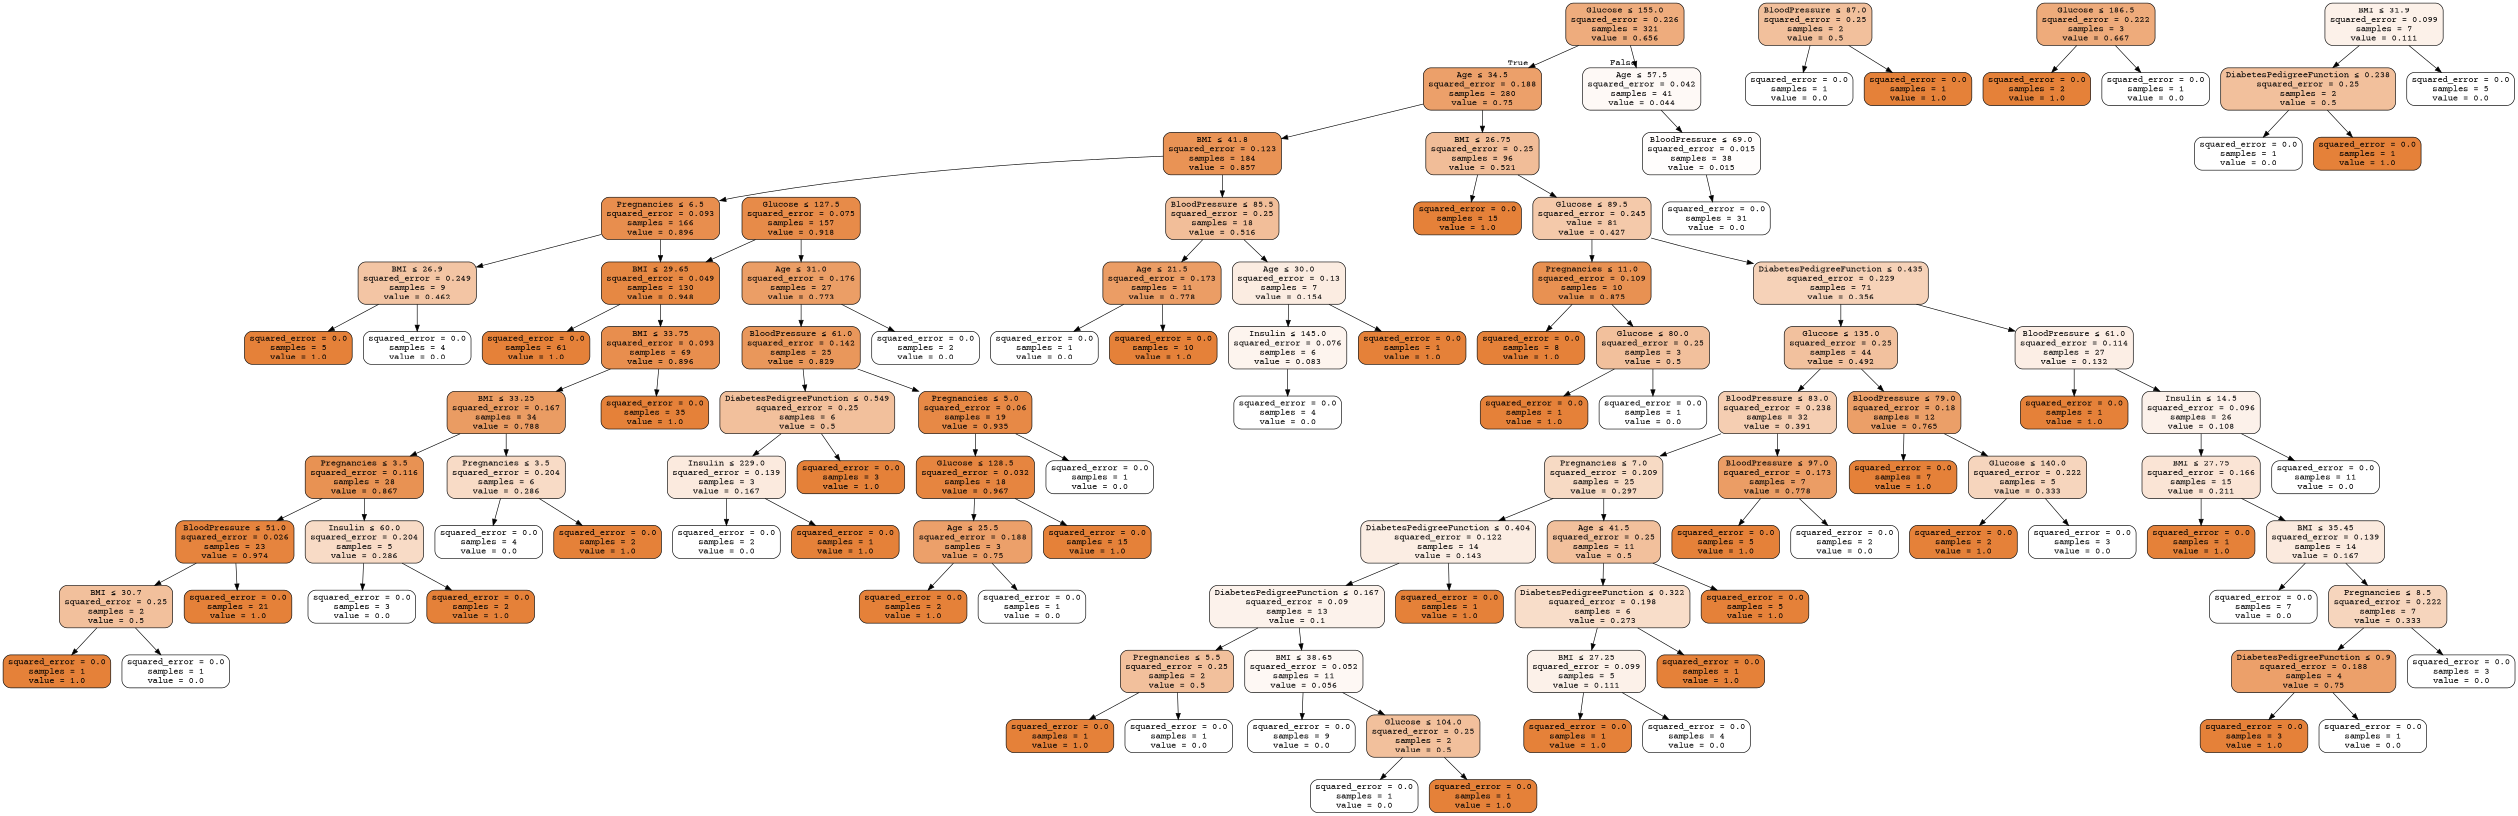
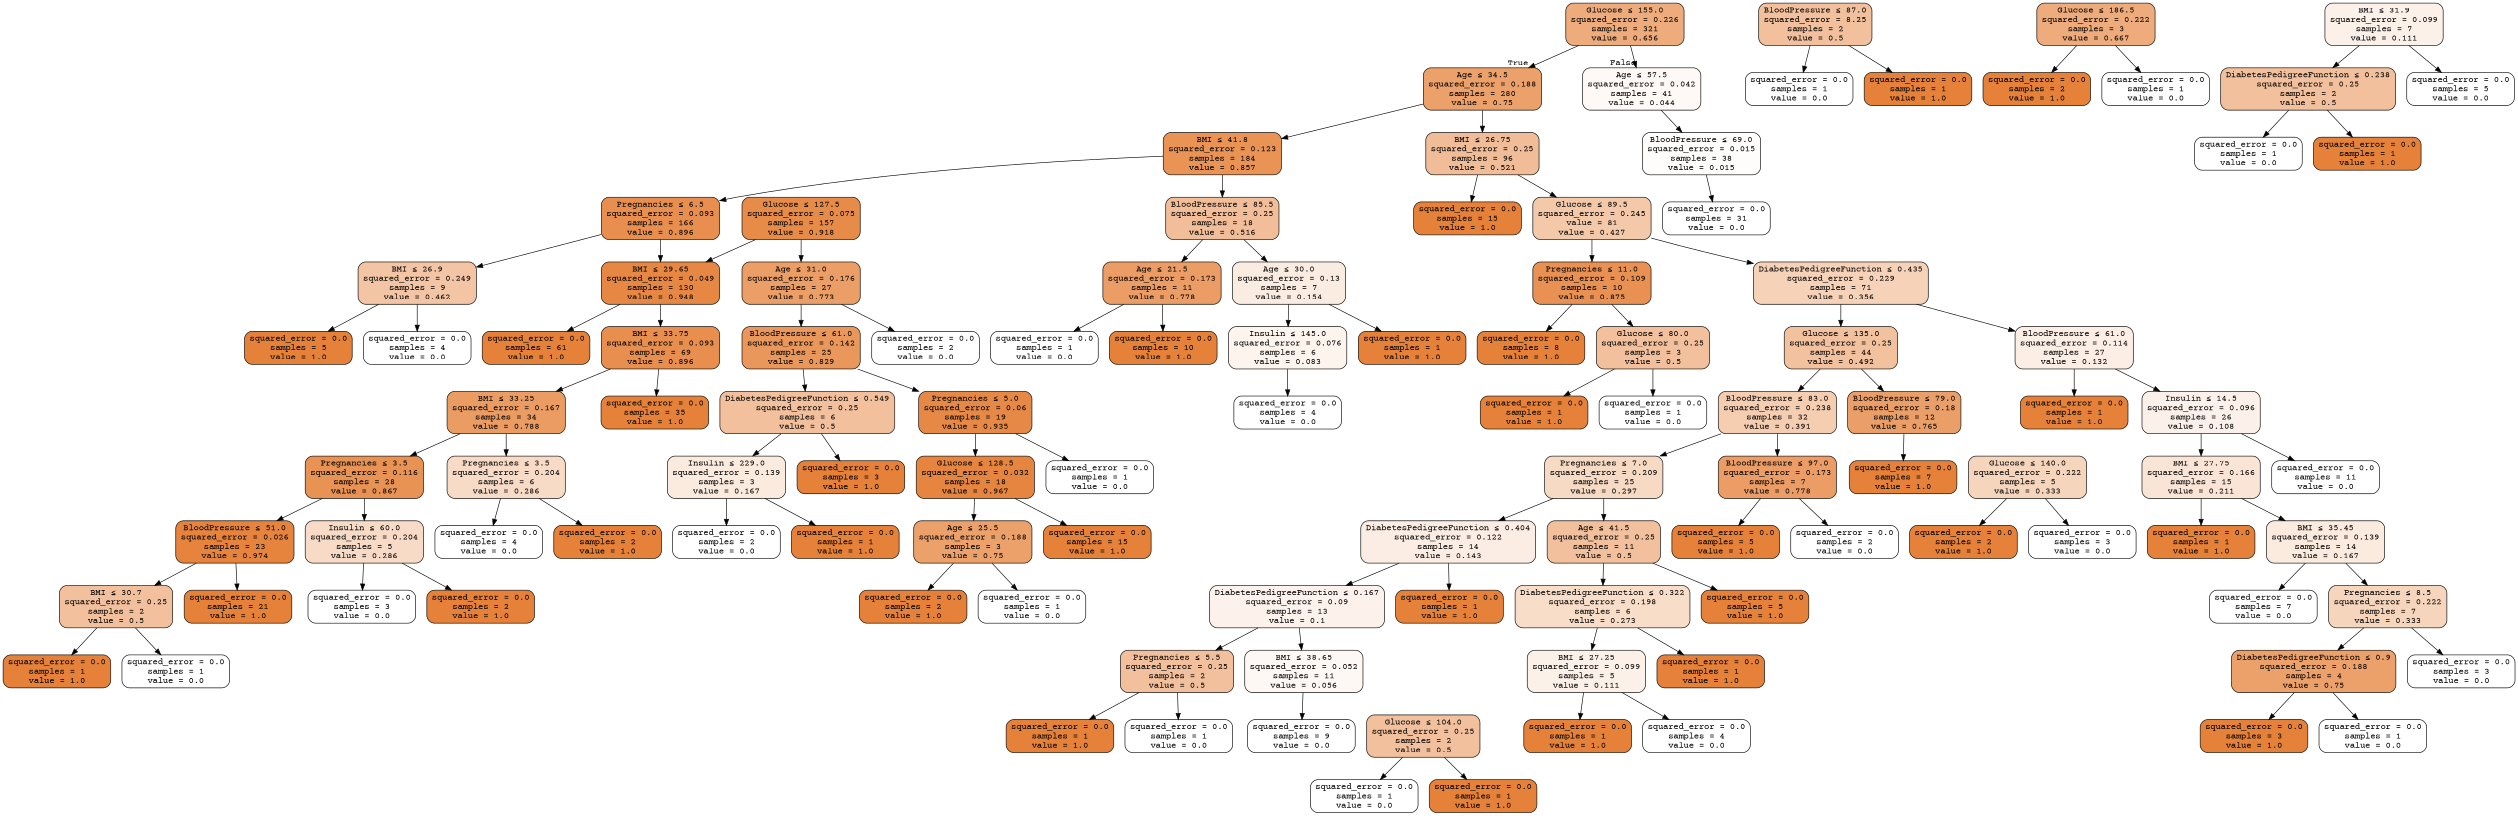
(1815, 19) -> (1815, 19)
(1963, 443) -> none
(1361, 702) -> none
